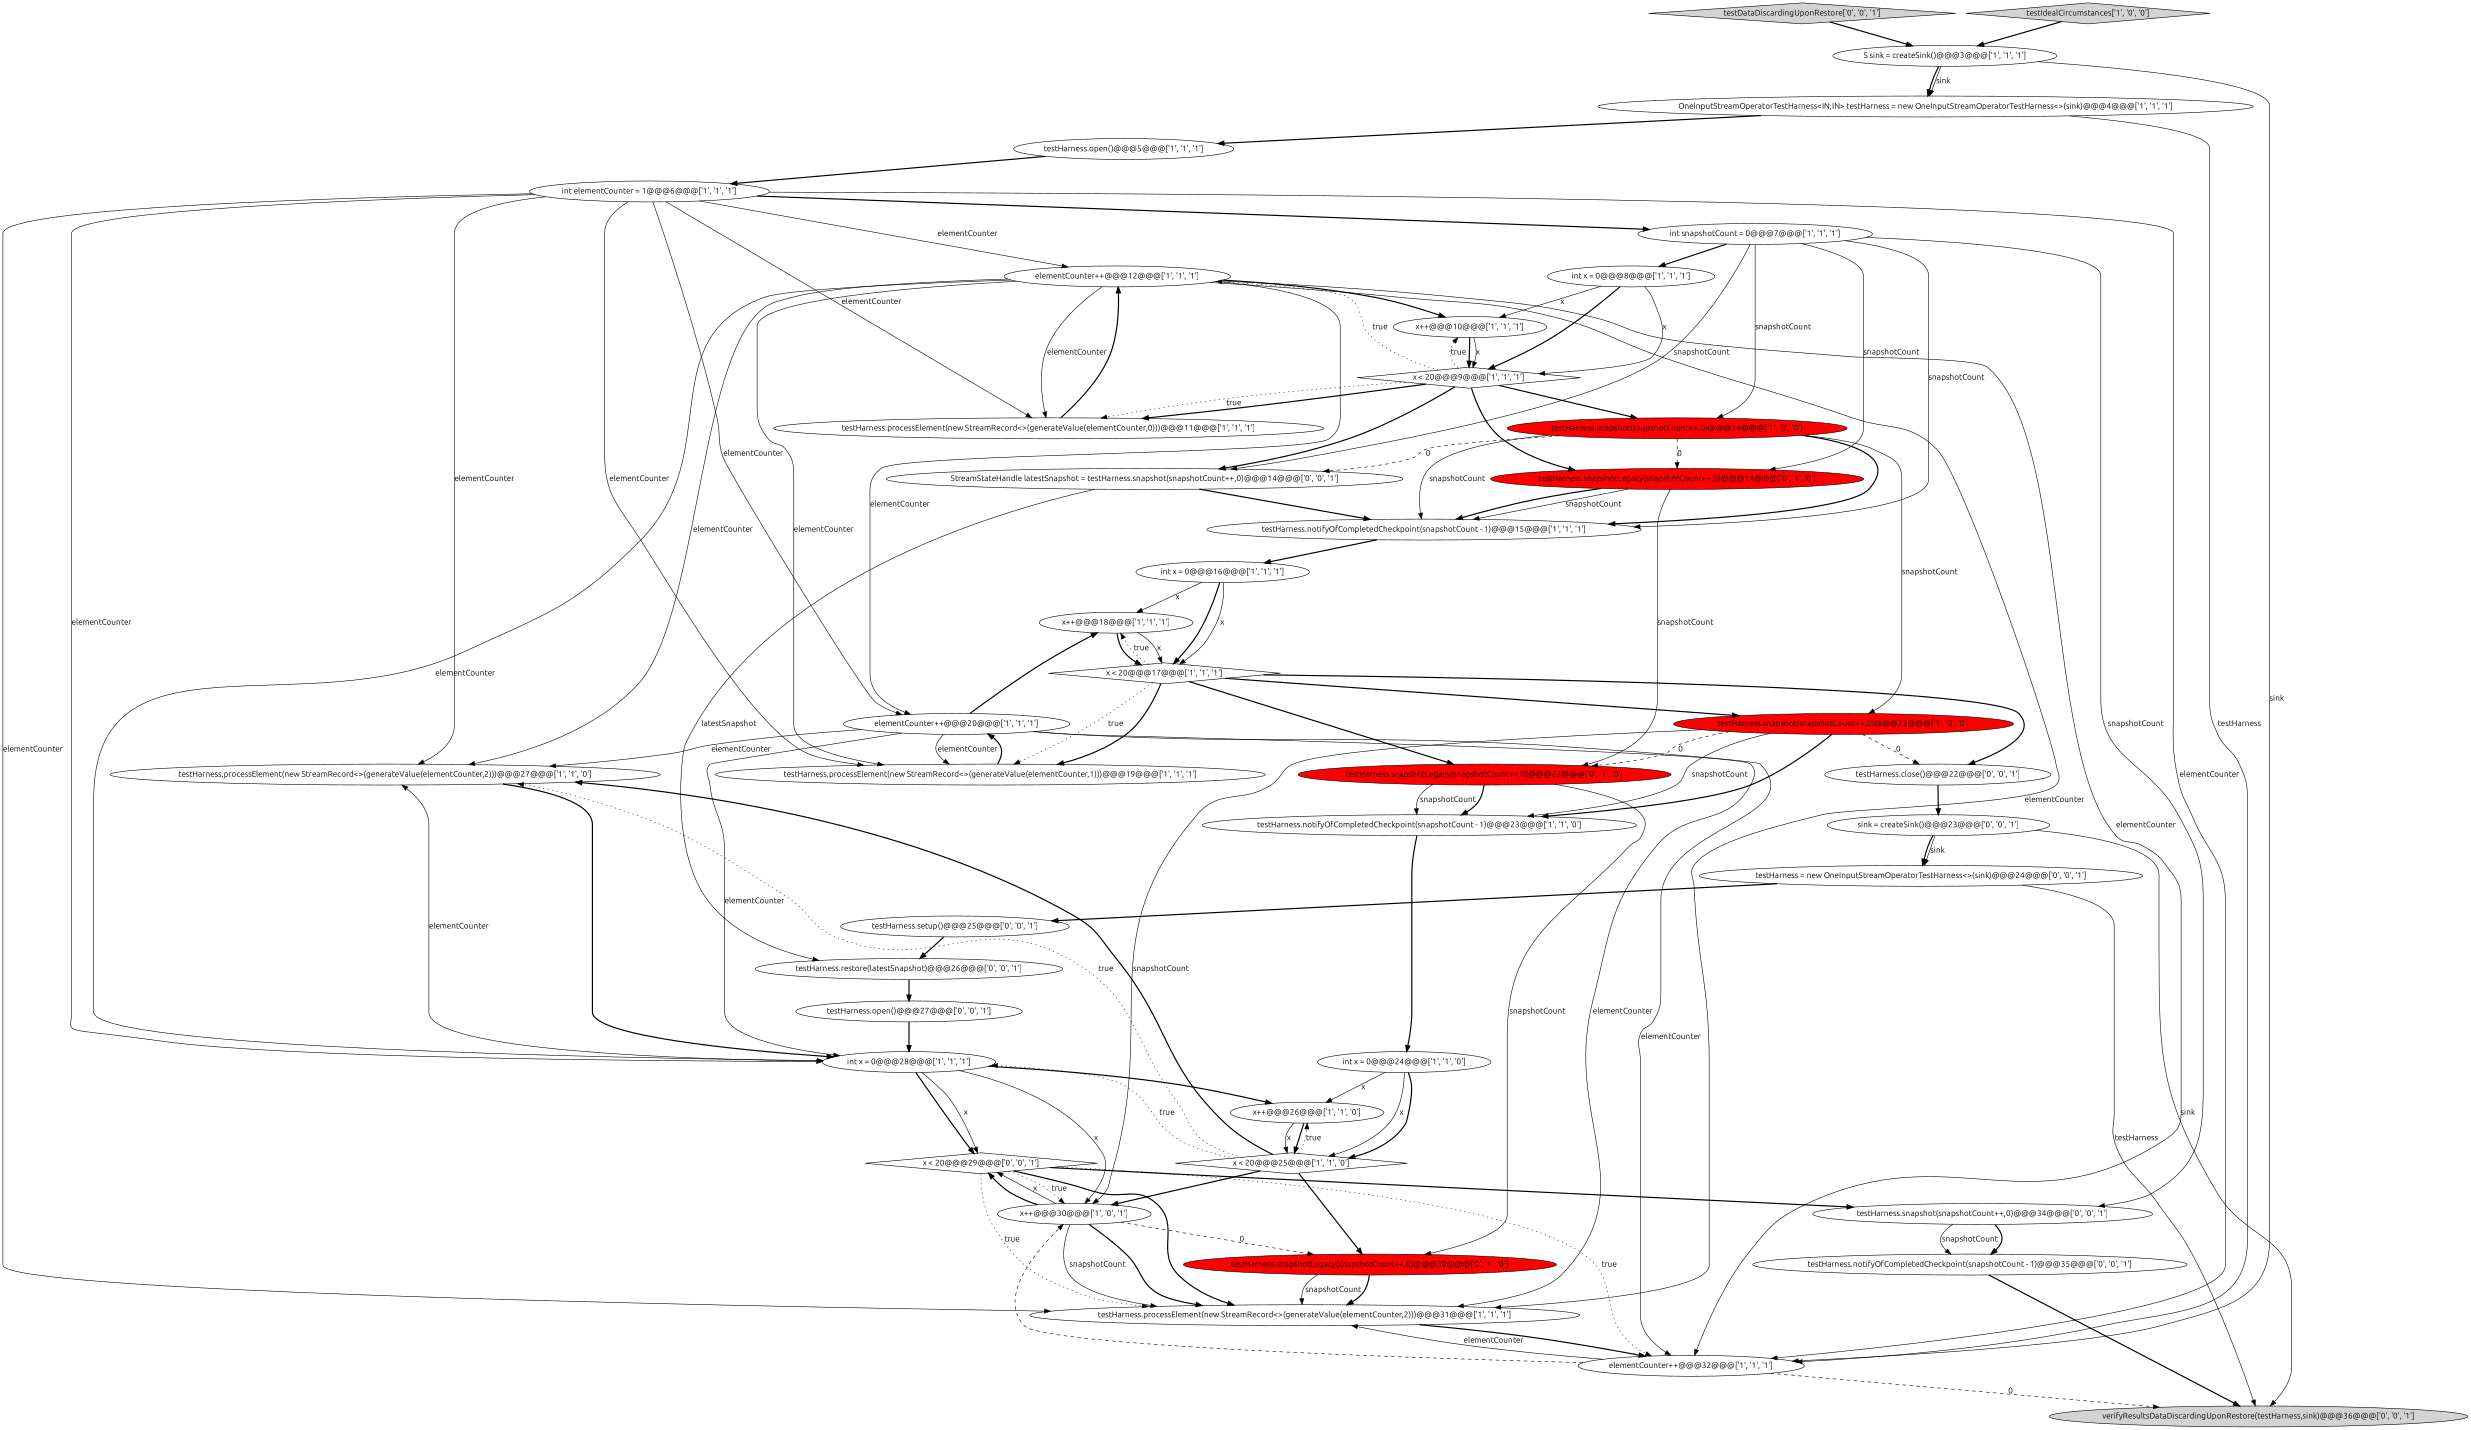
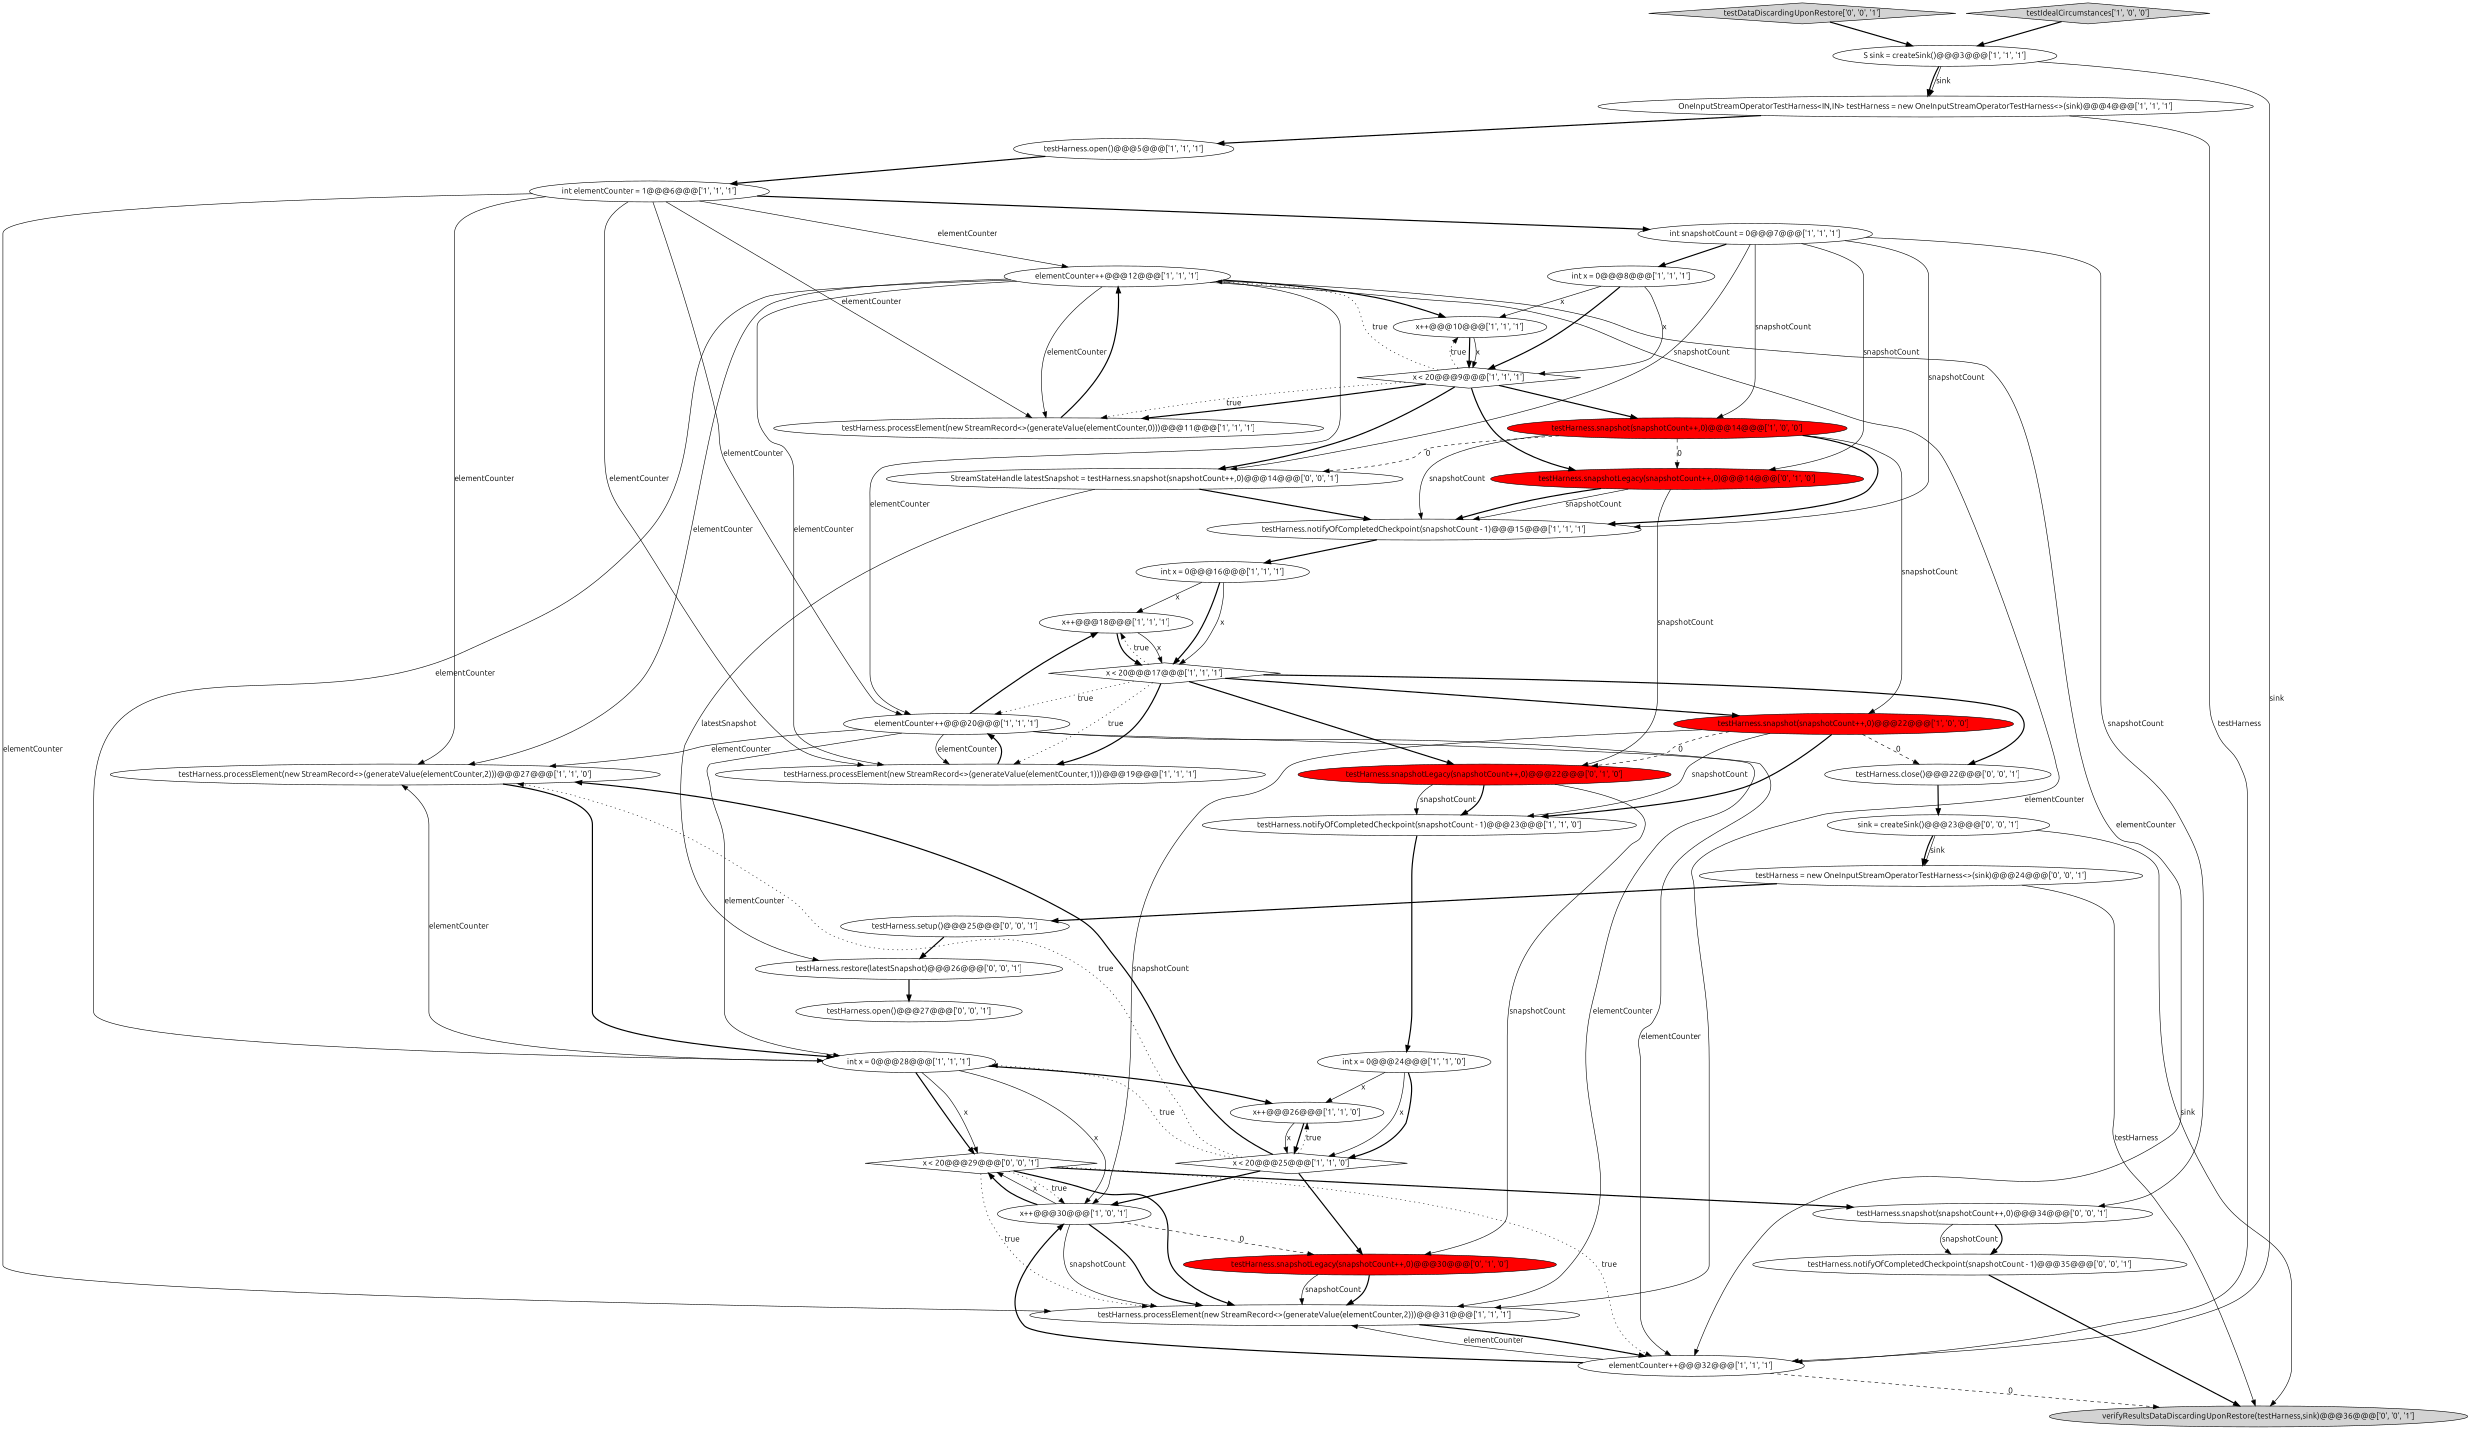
(2174, 283) -> none
none -> (1067, 697)
(72, 770) -> none
(909, 1034) -> none
(1246, 1350) -> (1246, 1350)
